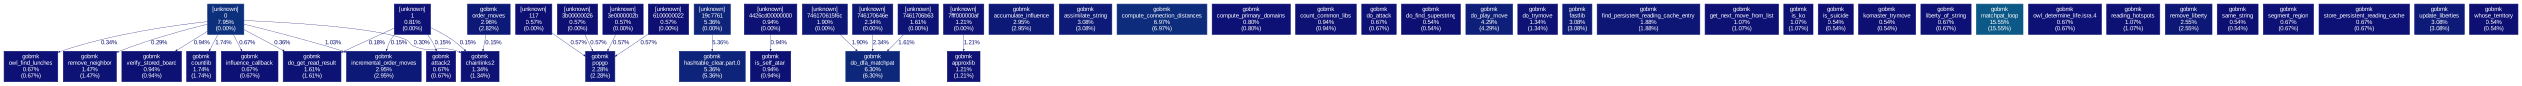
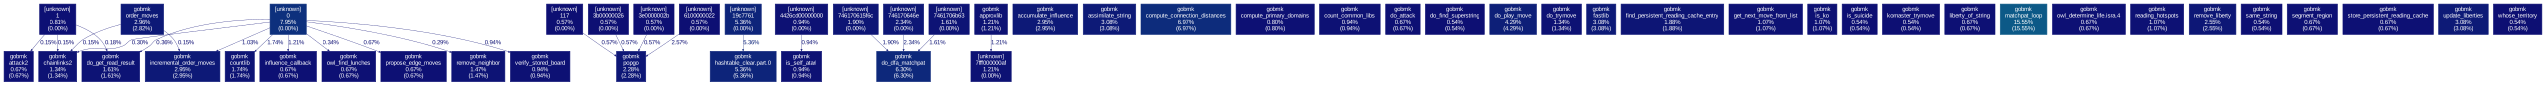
(390, 41) -> (173, 38)
(964, 42) -> (991, 42)
(247, 43) -> (296, 43)
(649, 43) -> (680, 43)
none -> (414, 66)
